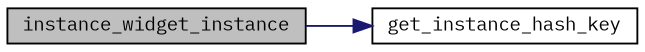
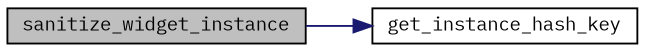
(157, 26) -> (157, 26)
